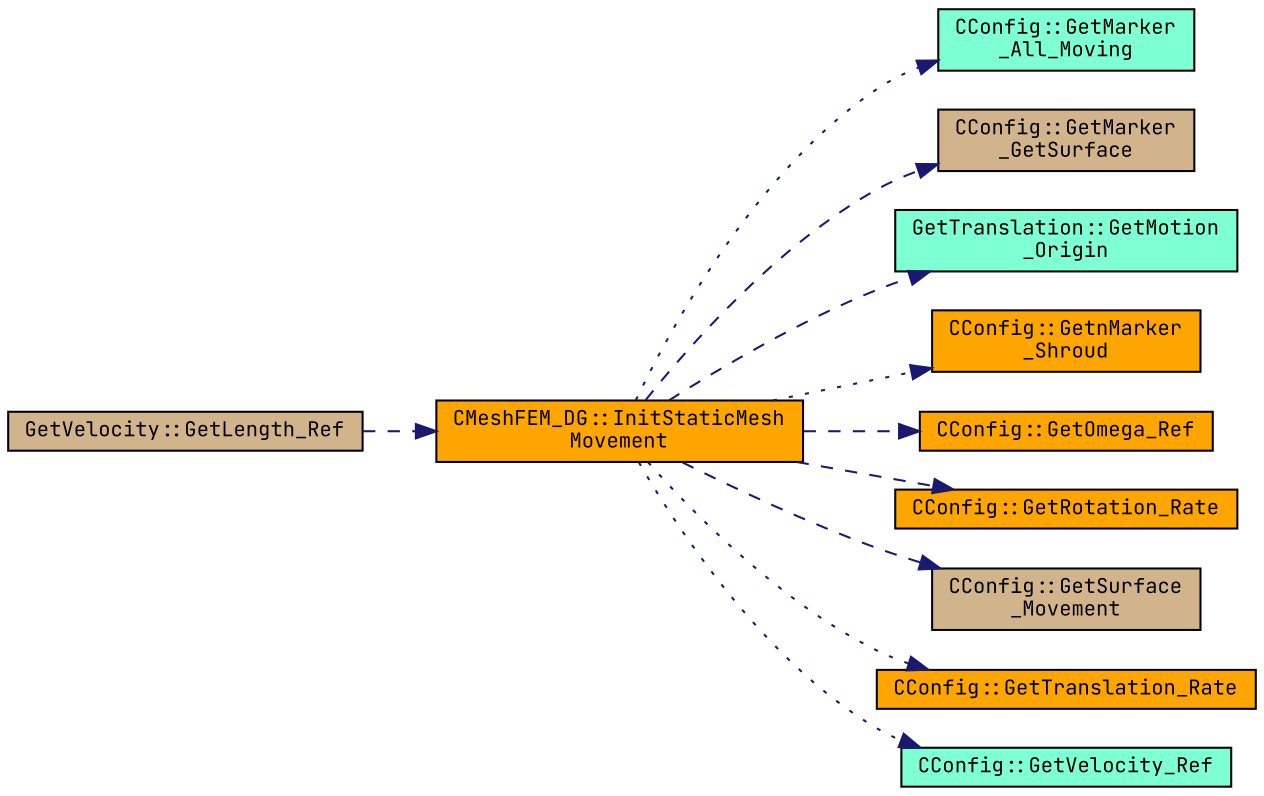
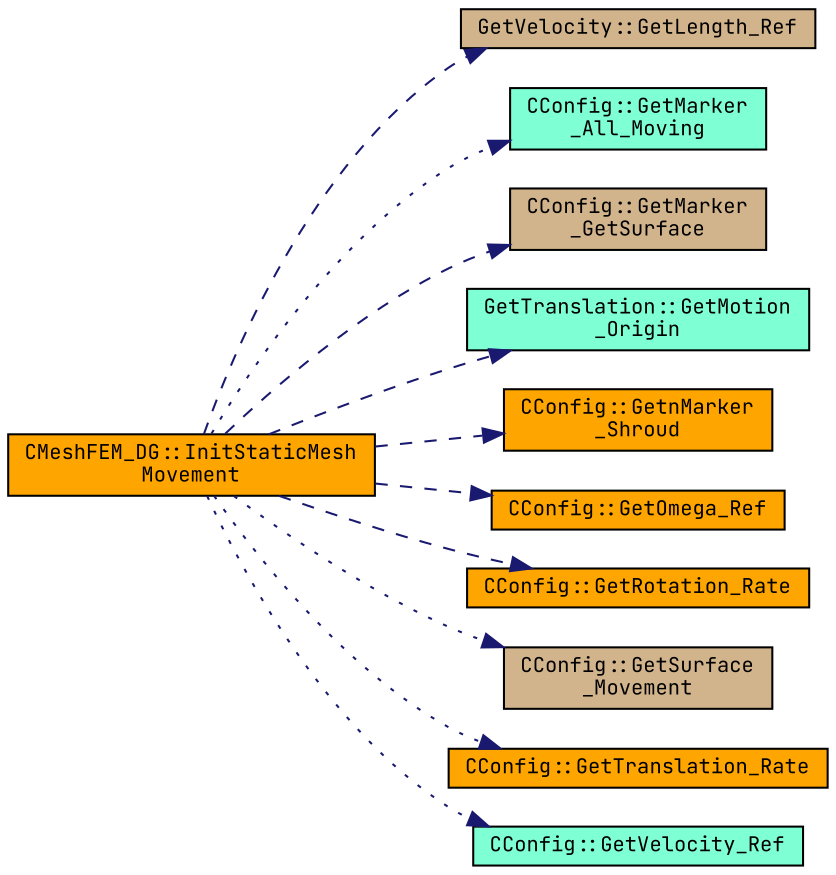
(842, 386) -> (429, 441)
(389, 431) -> (306, 224)
(799, 517) -> (354, 577)
